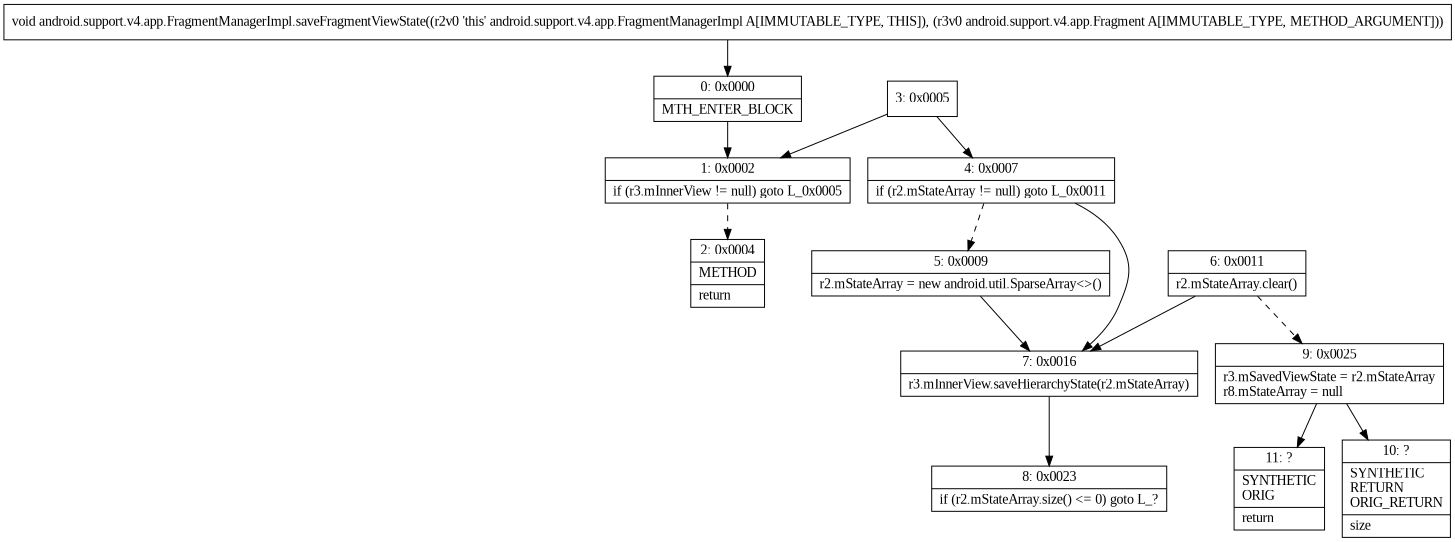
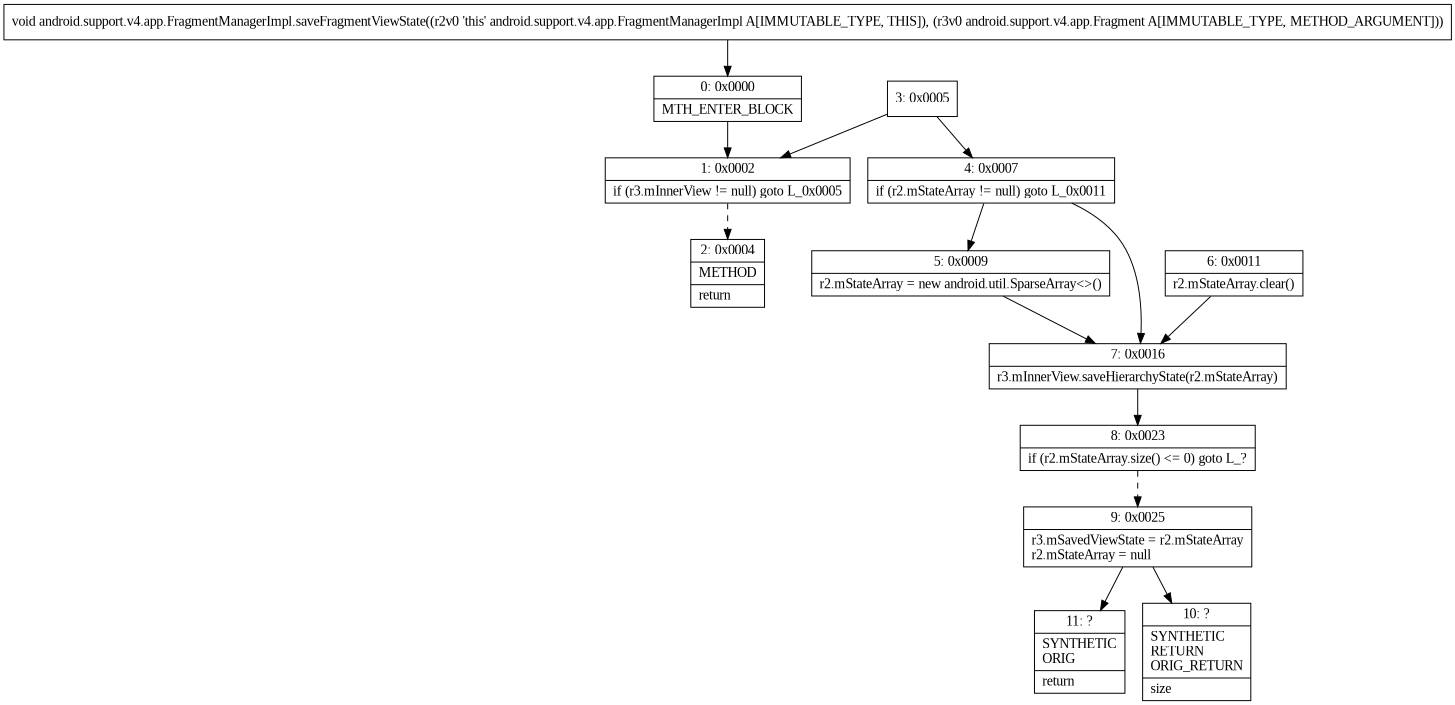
(978, 222) -> (978, 222)
(1276, 316) -> (1138, 484)
(1283, 392) -> (1092, 555)
